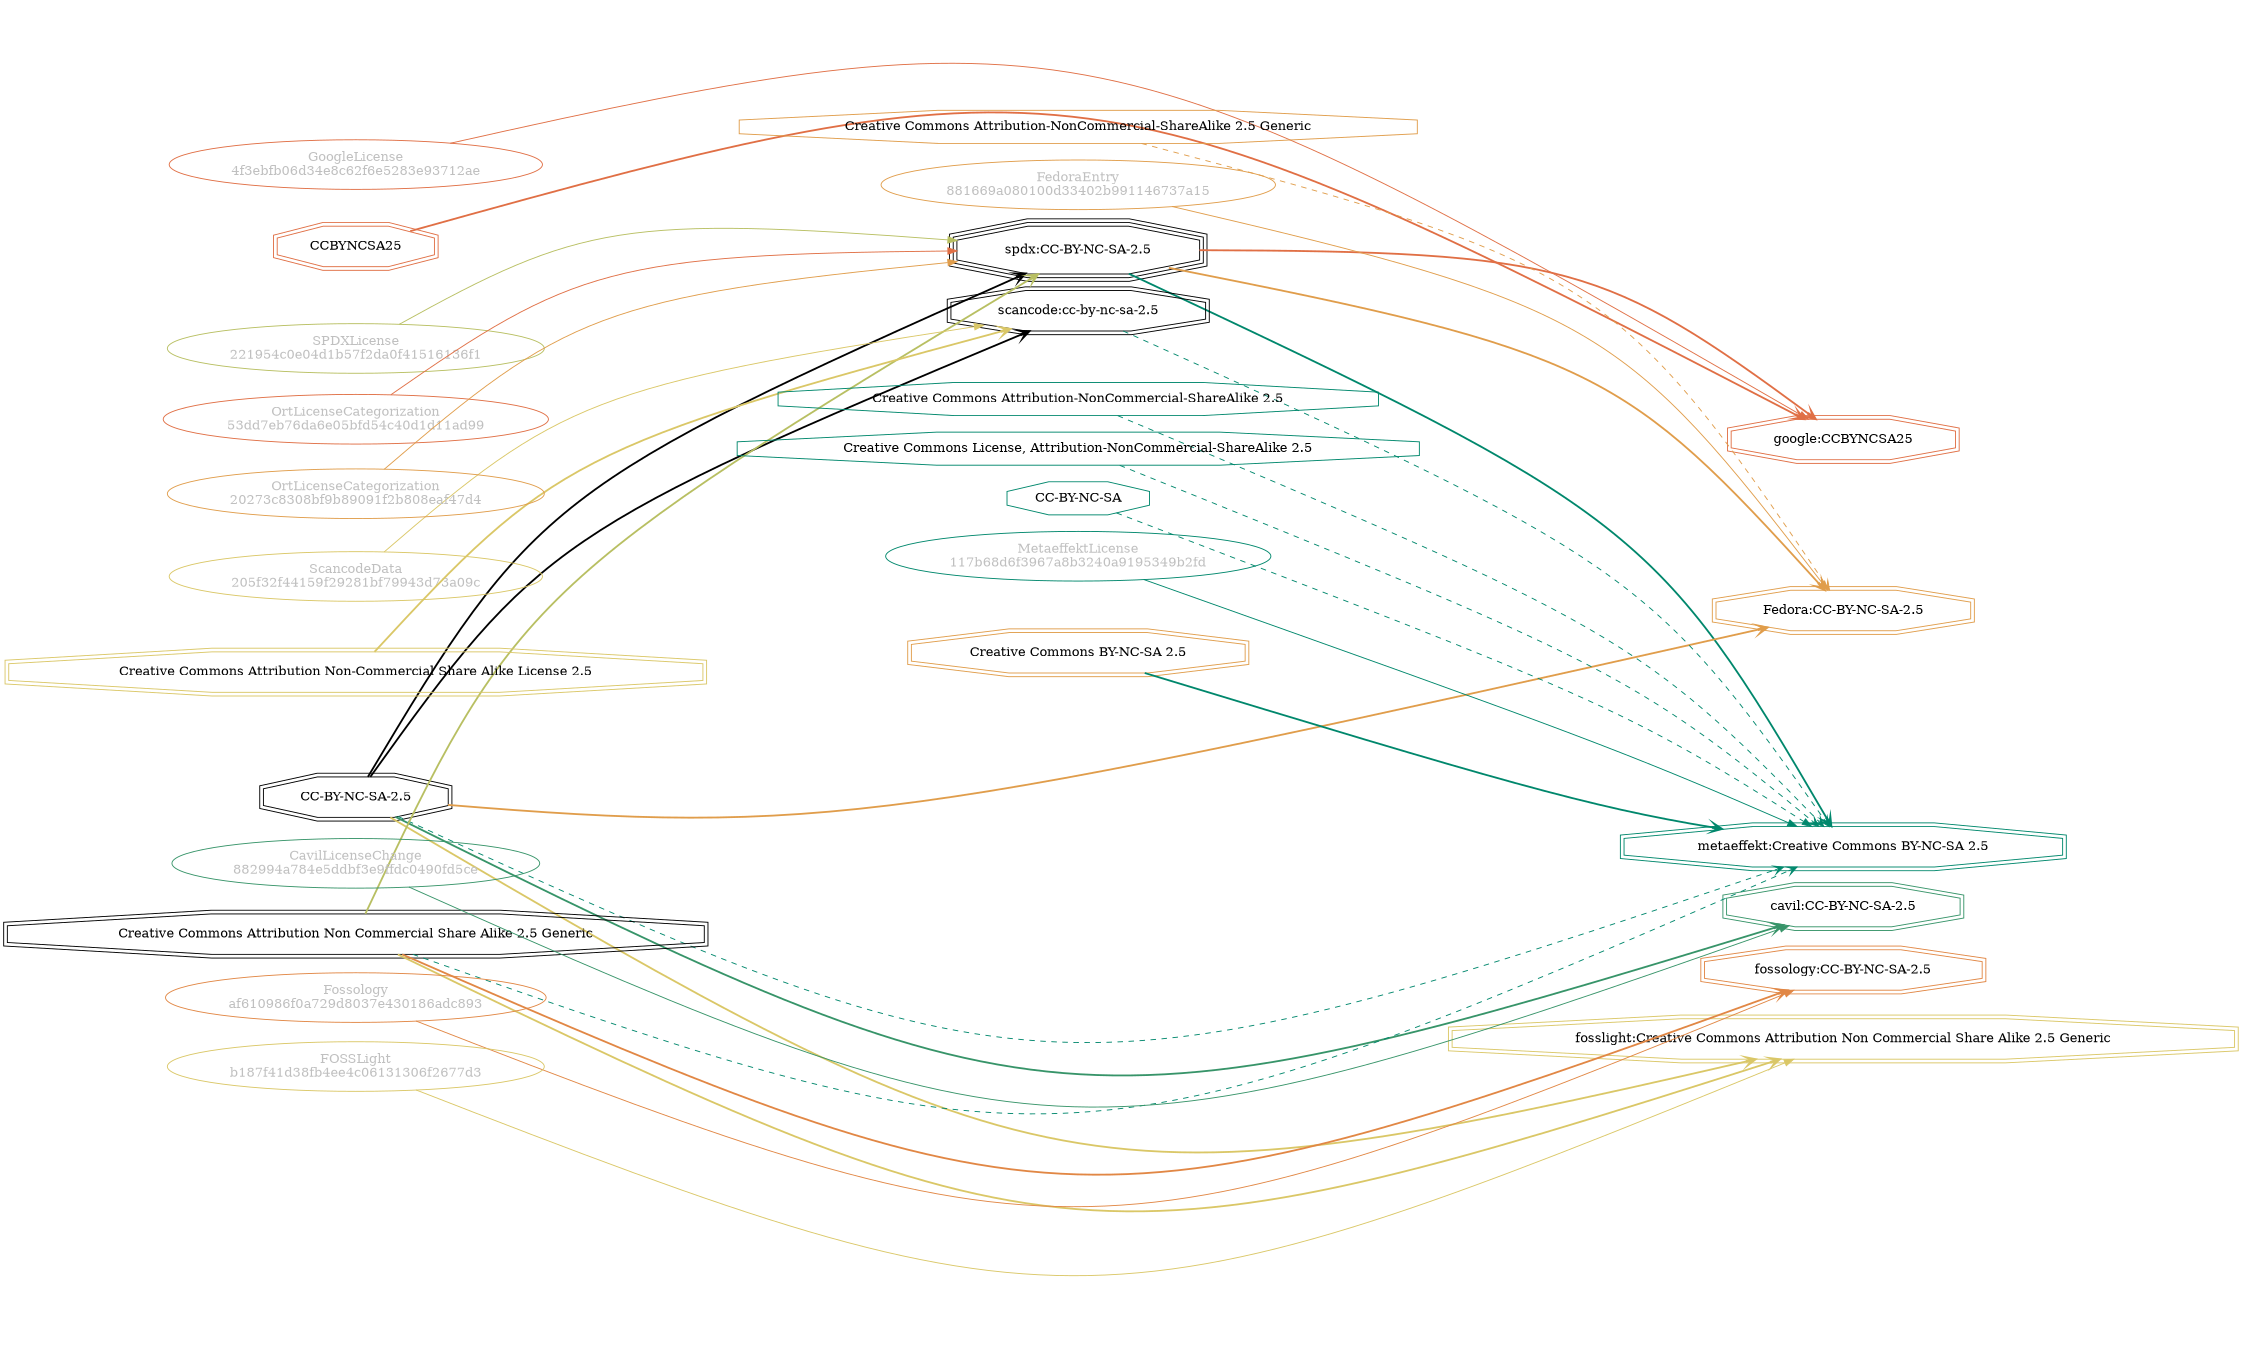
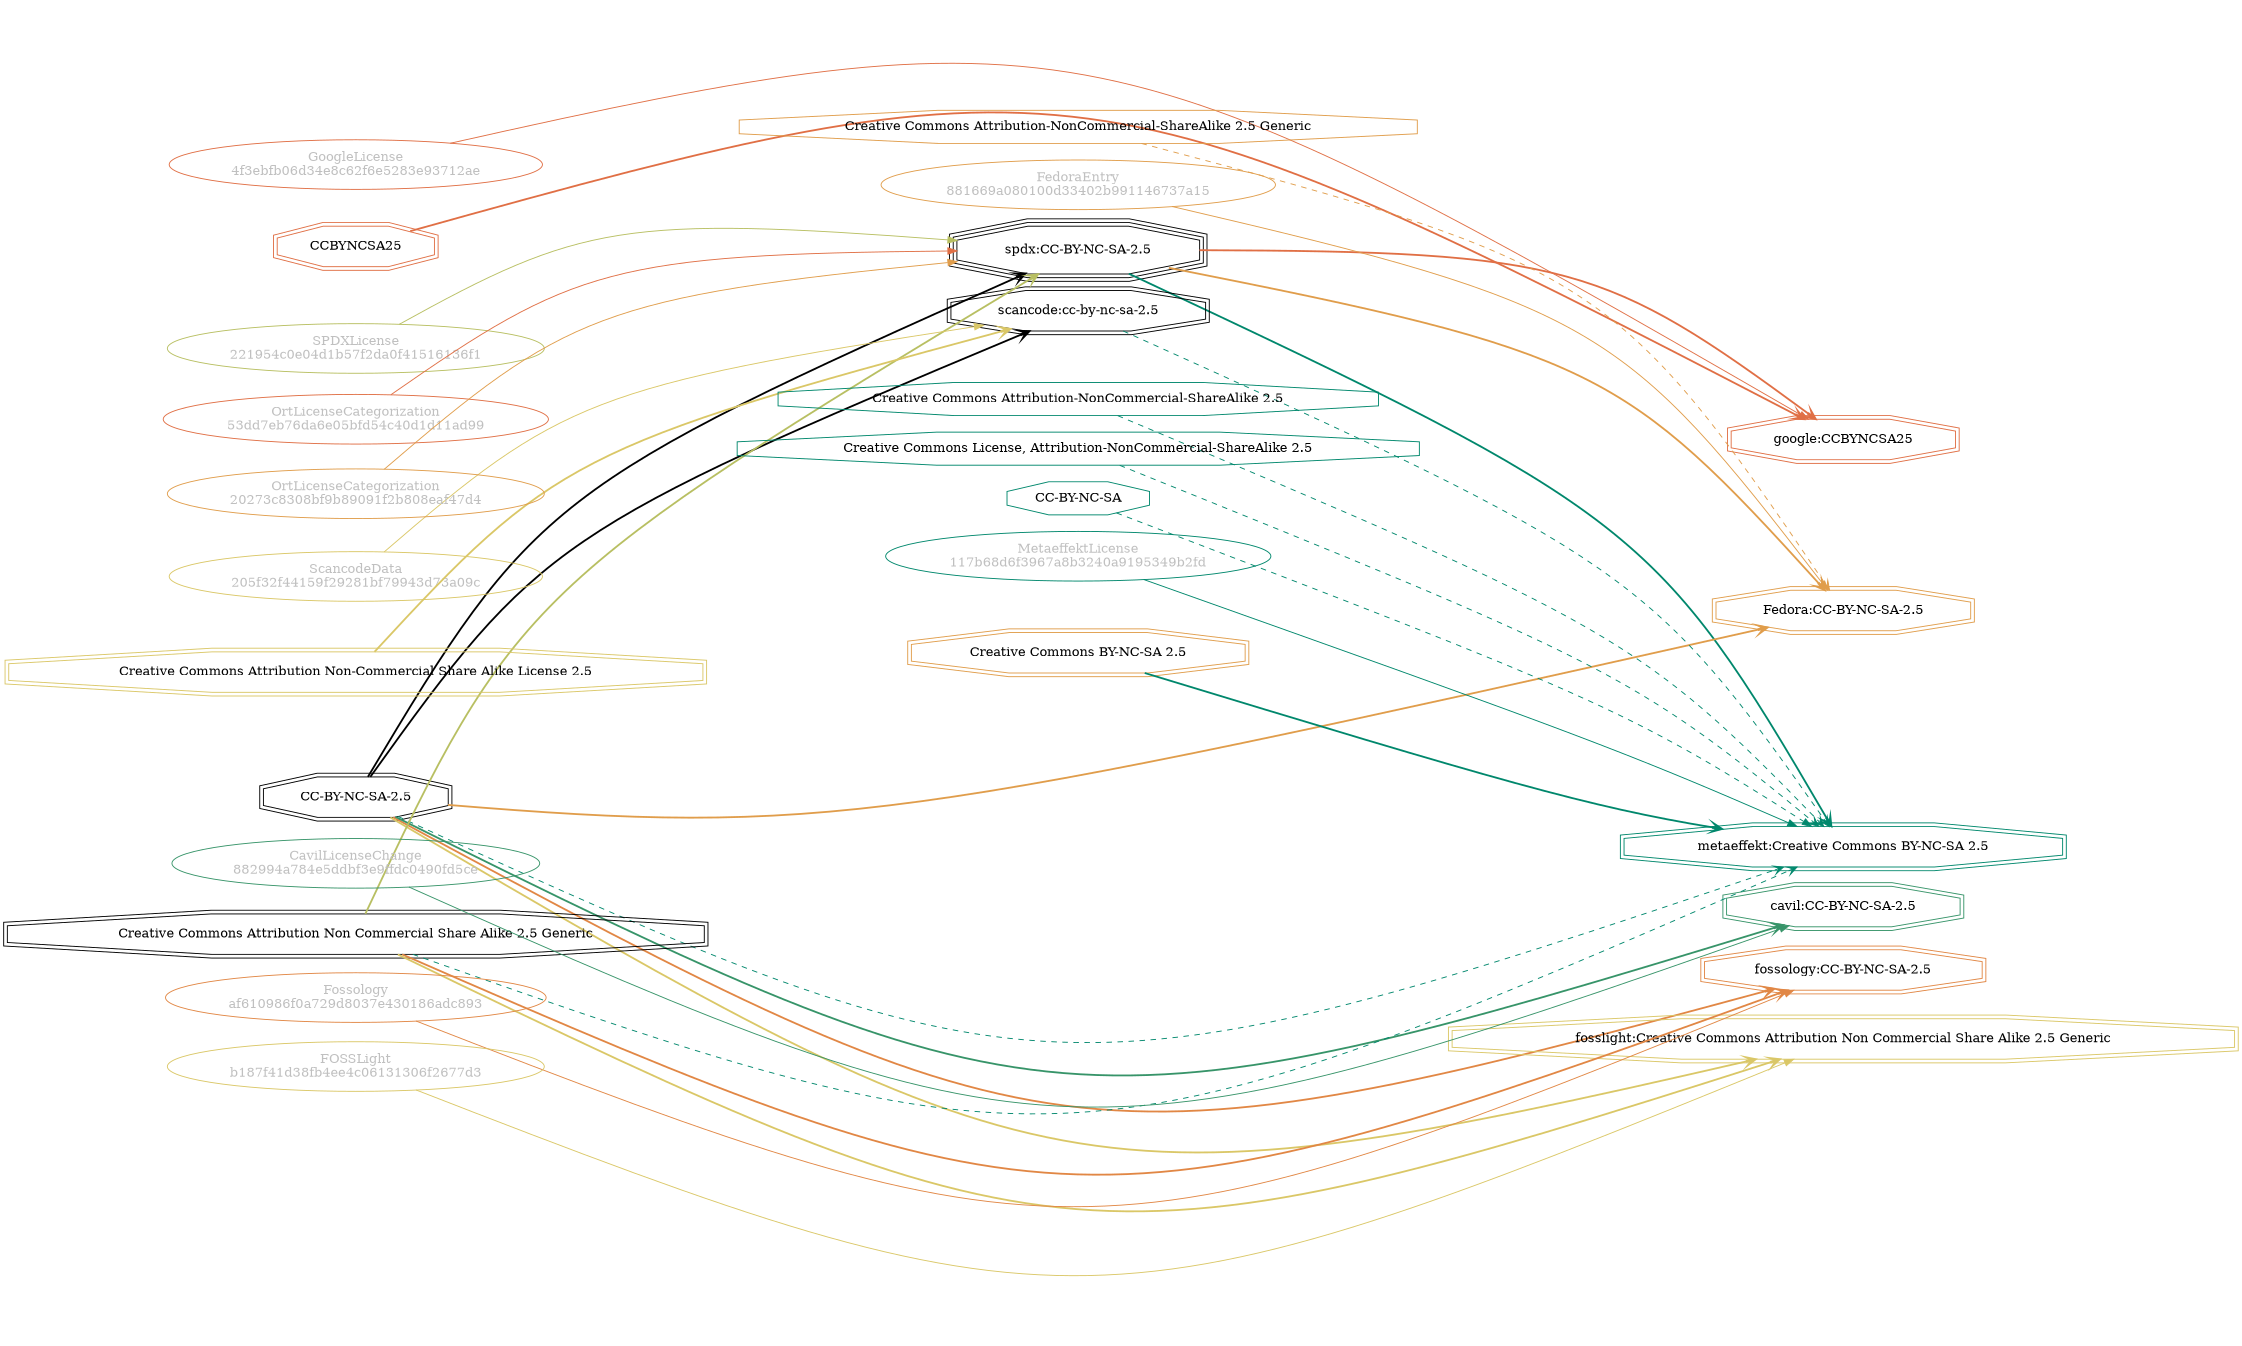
none -> (984, 1087)
